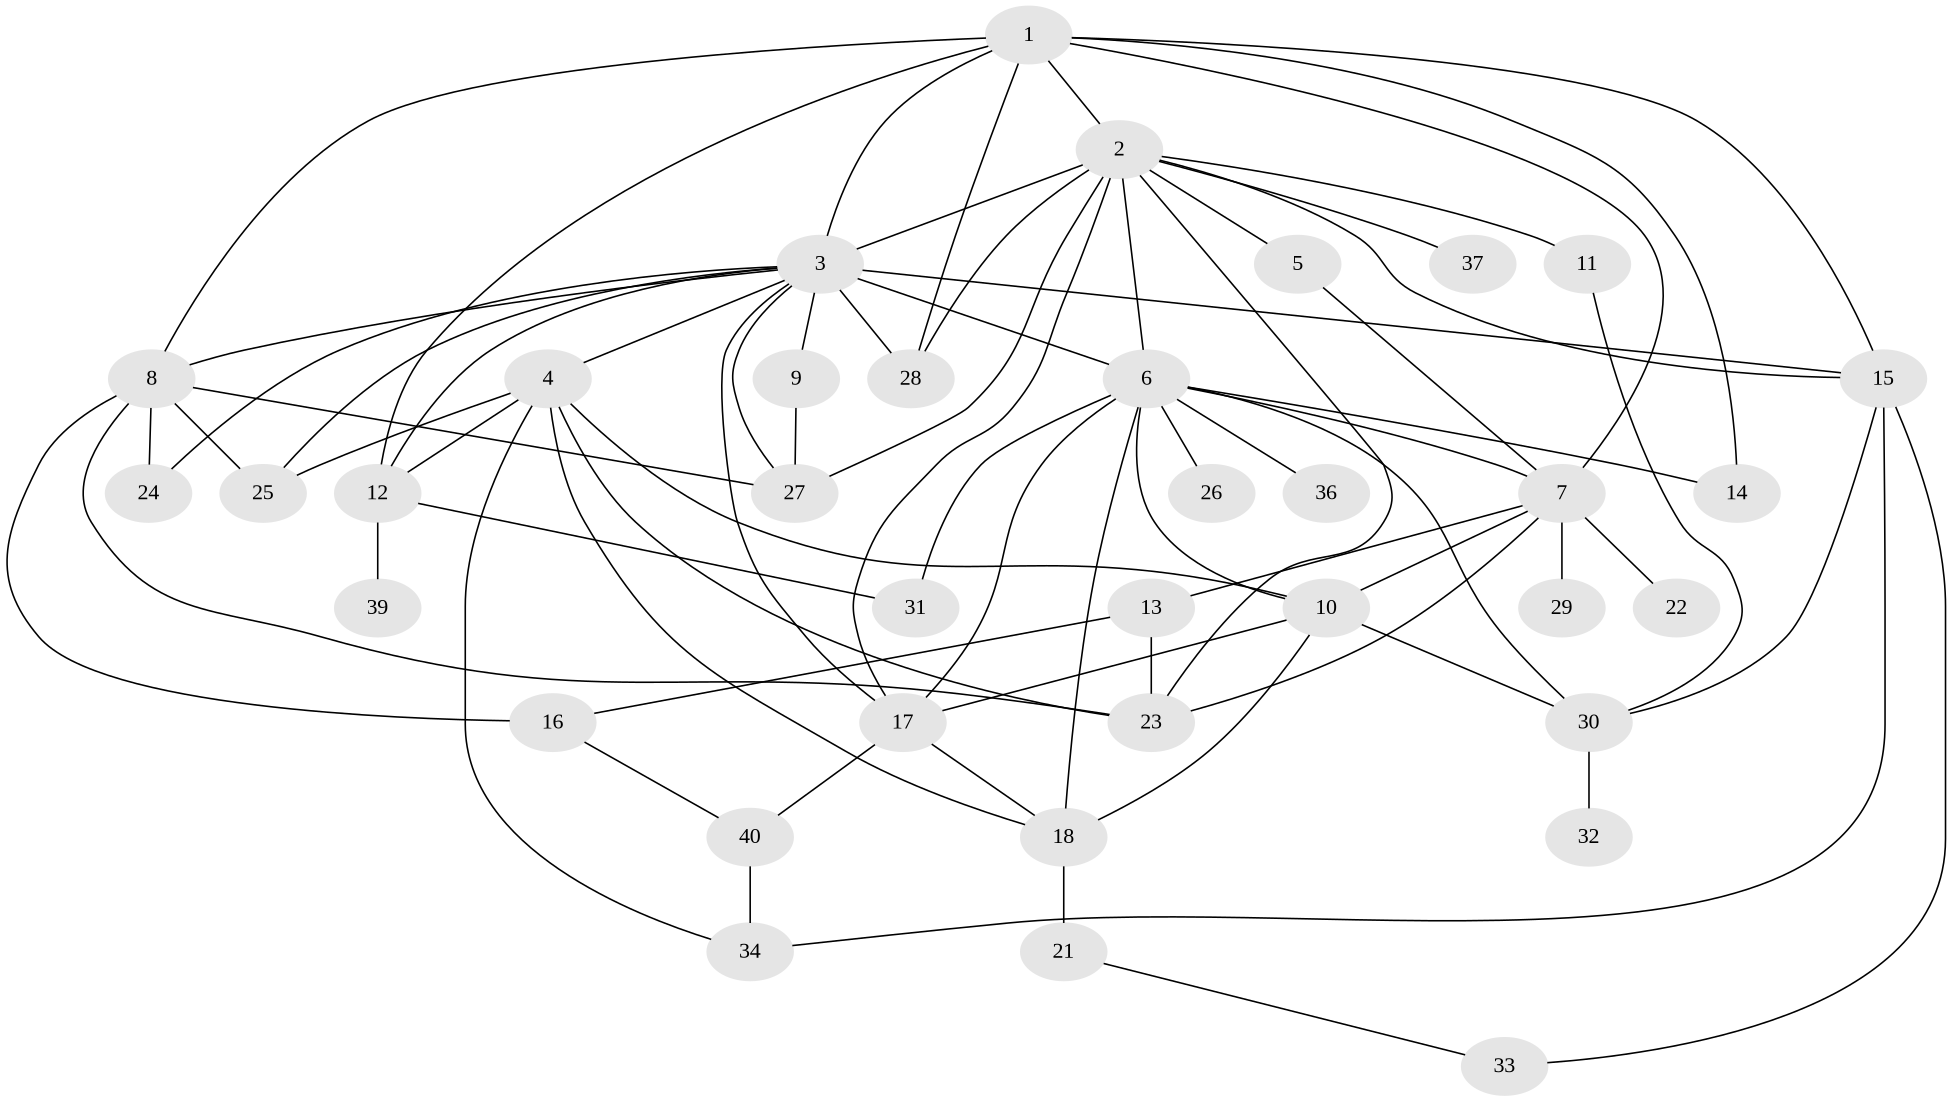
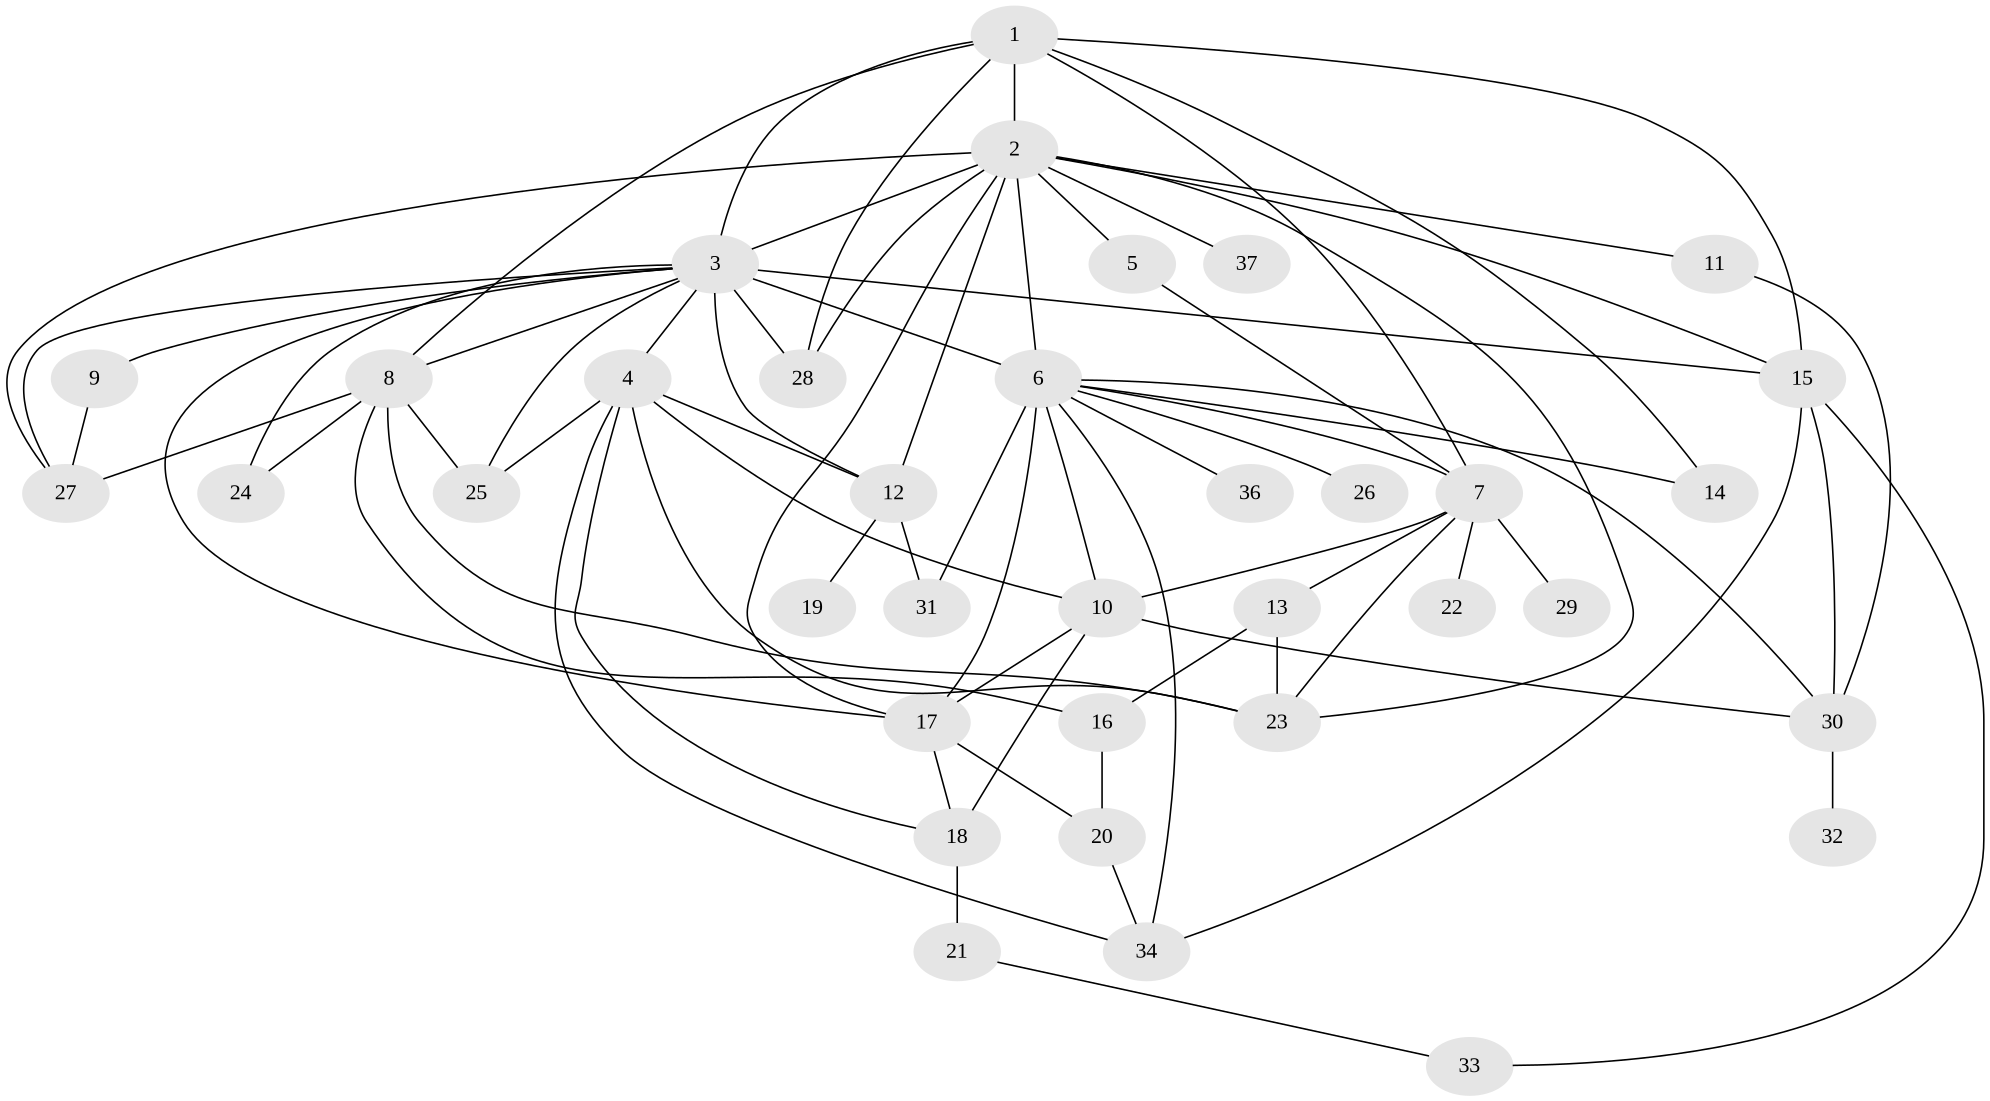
(631, 188) -> (954, 322)
(1089, 606) -> (1172, 650)
(378, 608) -> (812, 608)
(750, 837) -> (1102, 837)
